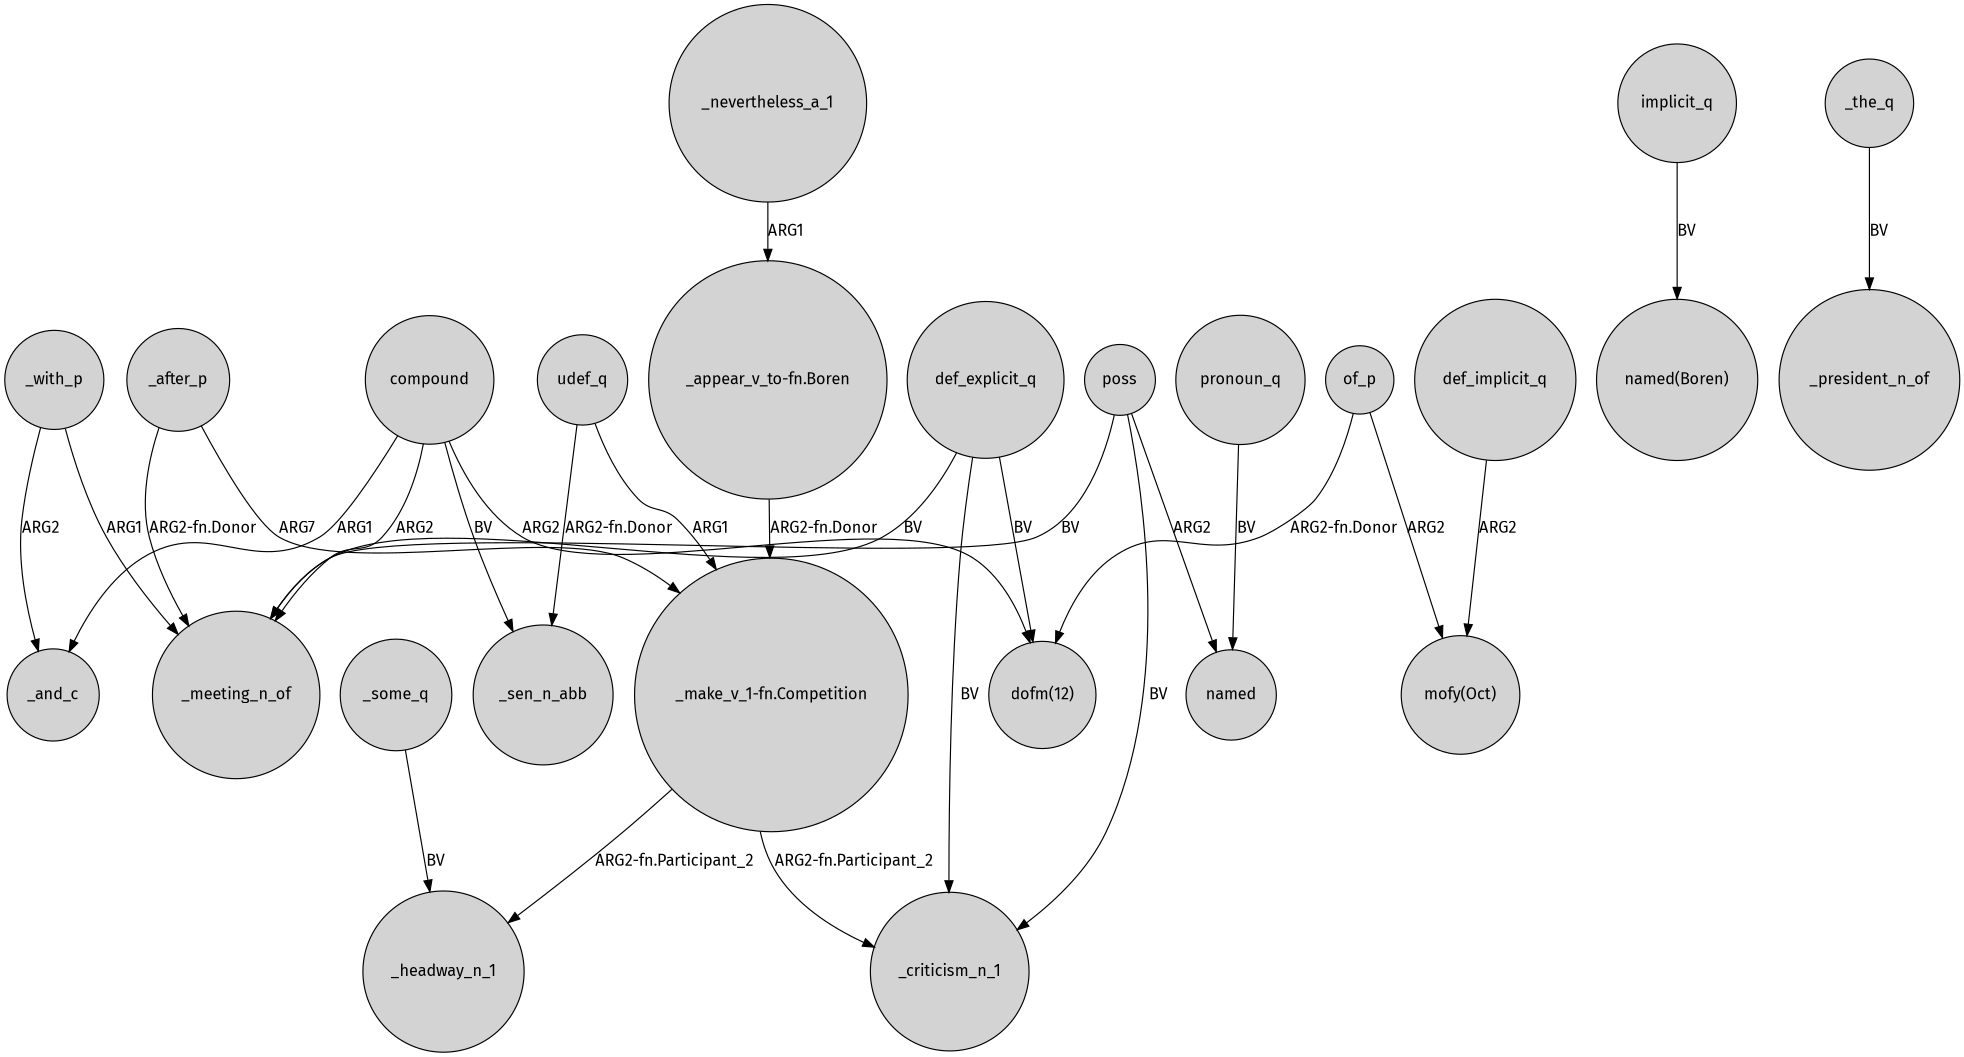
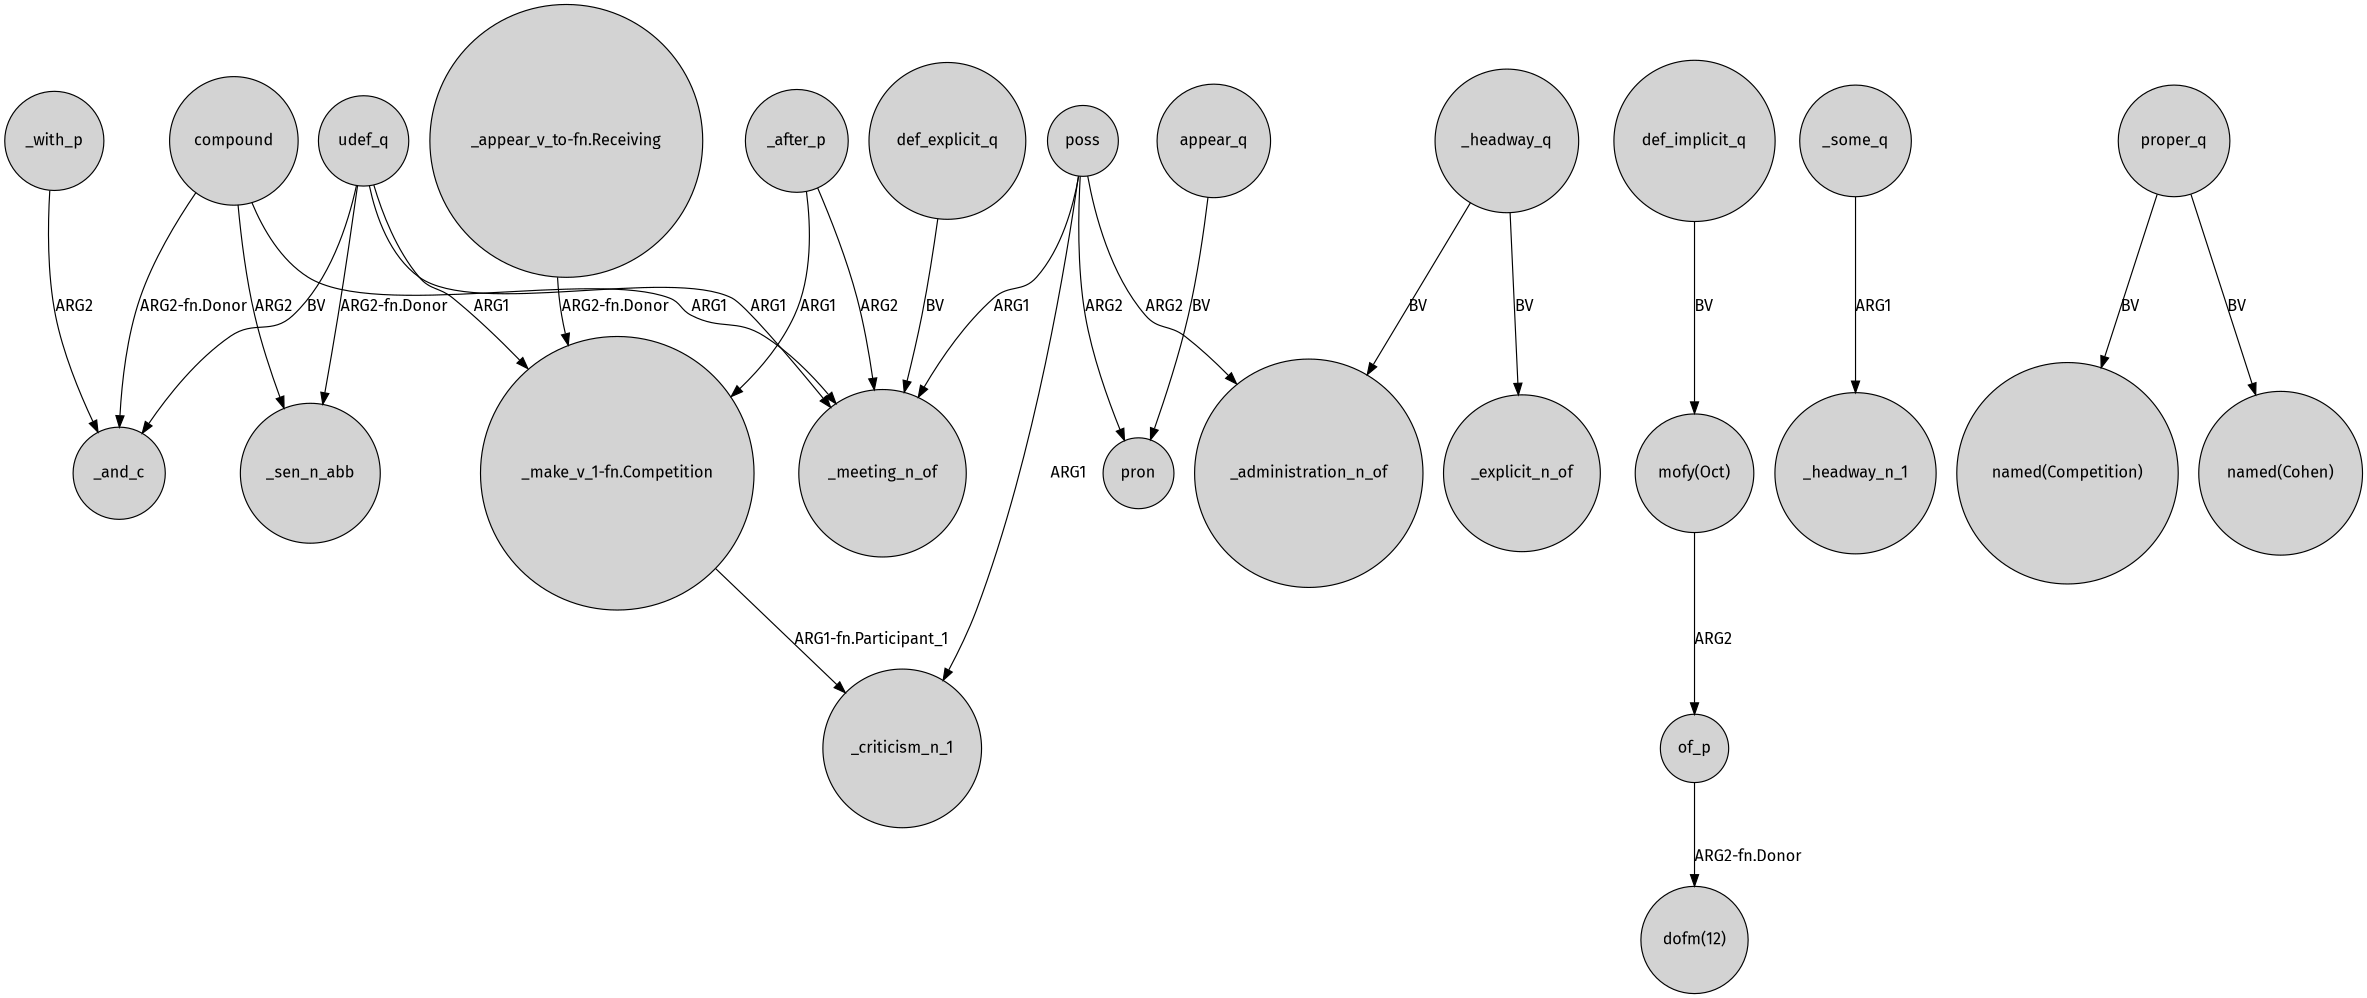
(768, 103) -> none
(1677, 103) -> (2174, 141)
(1869, 103) -> (1507, 141)
none -> (275, 325)
(768, 380) -> (566, 141)
(1240, 380) -> (1214, 141)
(1677, 380) -> (2068, 473)
(1869, 380) -> (1522, 473)
none -> (1309, 473)
none -> (2281, 473)
(1404, 520) -> (1695, 618)
(203, 528) -> (880, 307)
(297, 528) -> (818, 307)
(355, 528) -> (194, 307)
(415, 528) -> (709, 307)
(483, 528) -> (274, 307)
(1070, 528) -> (1012, 307)
(1498, 528) -> (1704, 307)
(105, 534) -> (659, 288)
(833, 541) -> none
(1016, 548) -> none
(953, 668) -> none
(1158, 695) -> (1068, 473)
(1231, 695) -> (1139, 473)
(596, 854) -> none
(435, 861) -> (1873, 307)
(854, 861) -> (872, 640)
